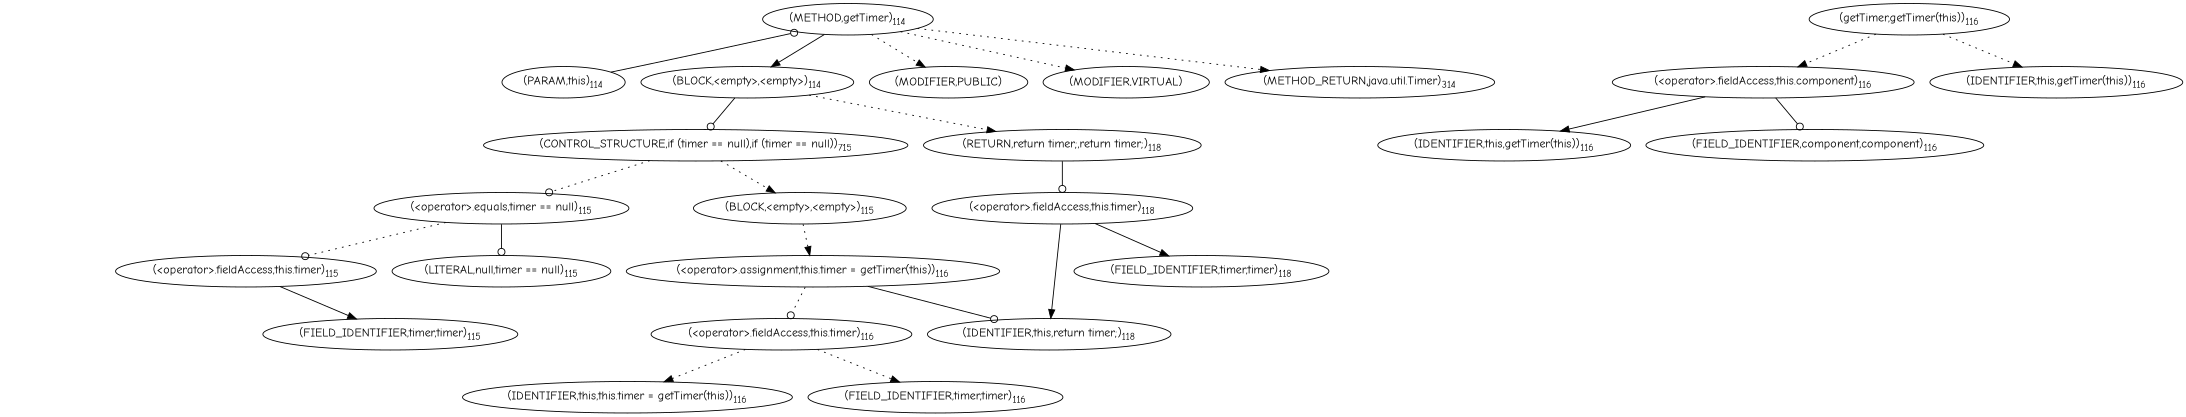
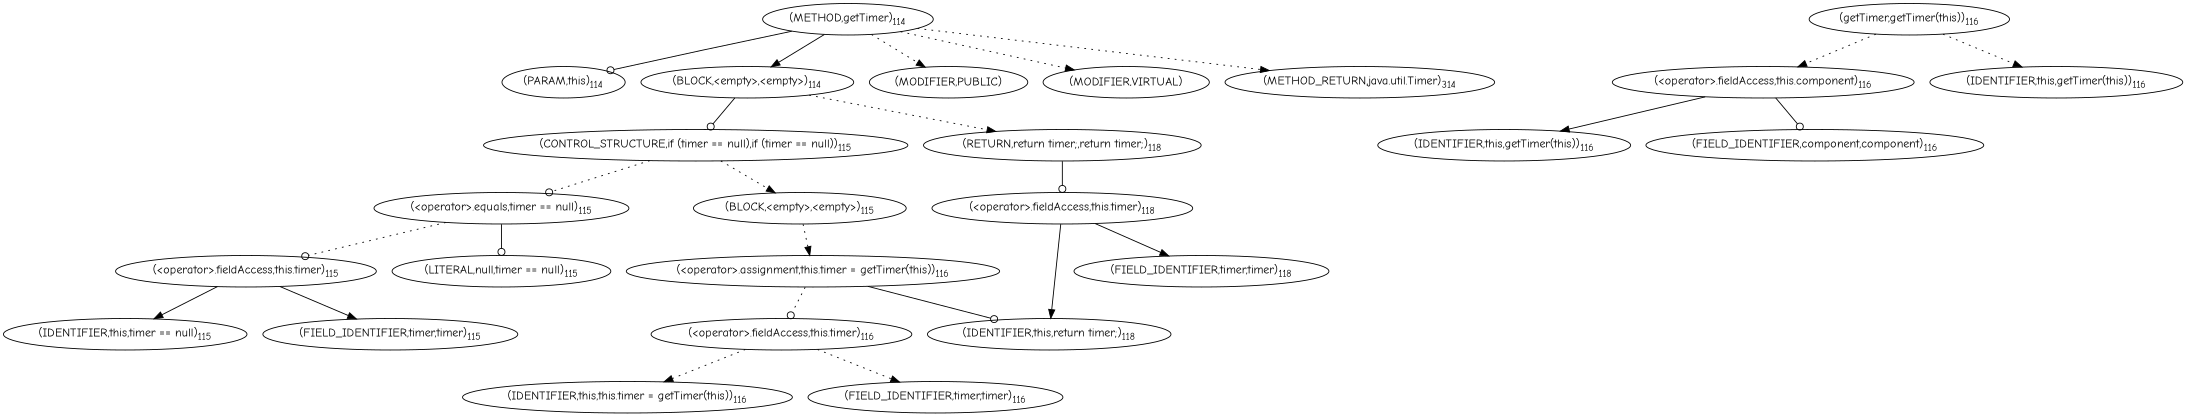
(701, 53) -> (703, 50)
(845, 144) -> (845, 144)
none -> (125, 334)
